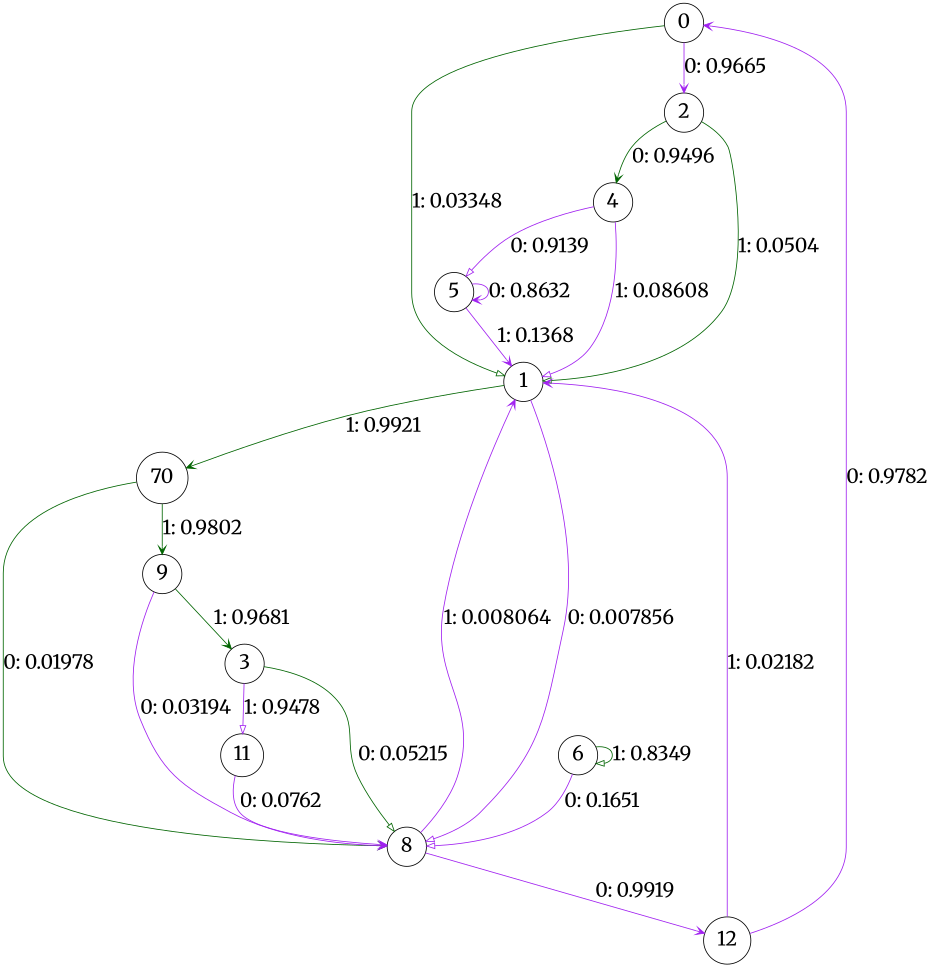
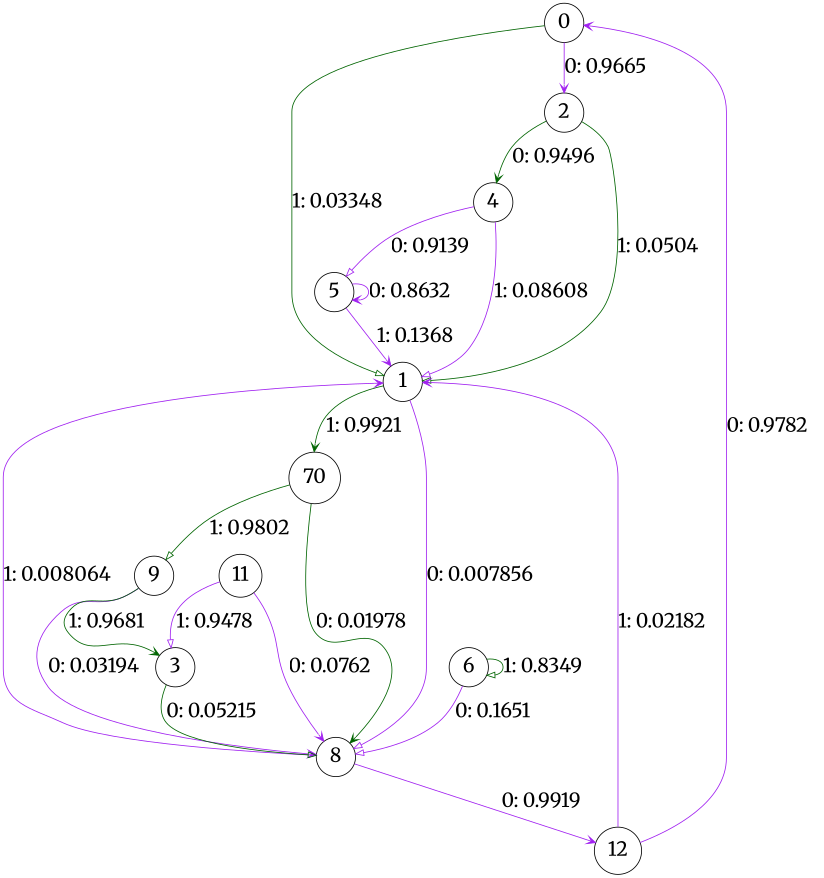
(162, 525) -> (225, 510)
(243, 704) -> (184, 602)
